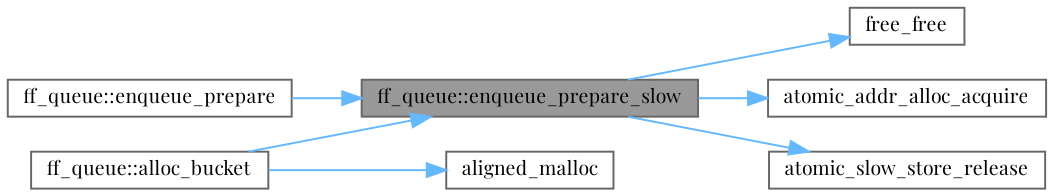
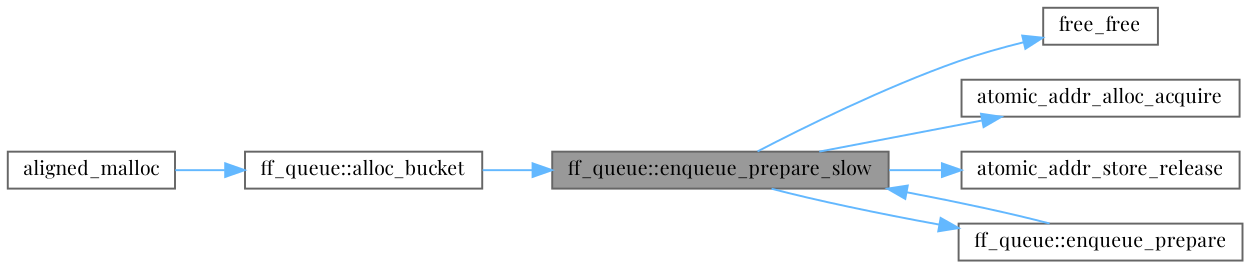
(348, 170) -> (200, 170)
(907, 170) -> (1101, 170)
none -> (855, 208)
